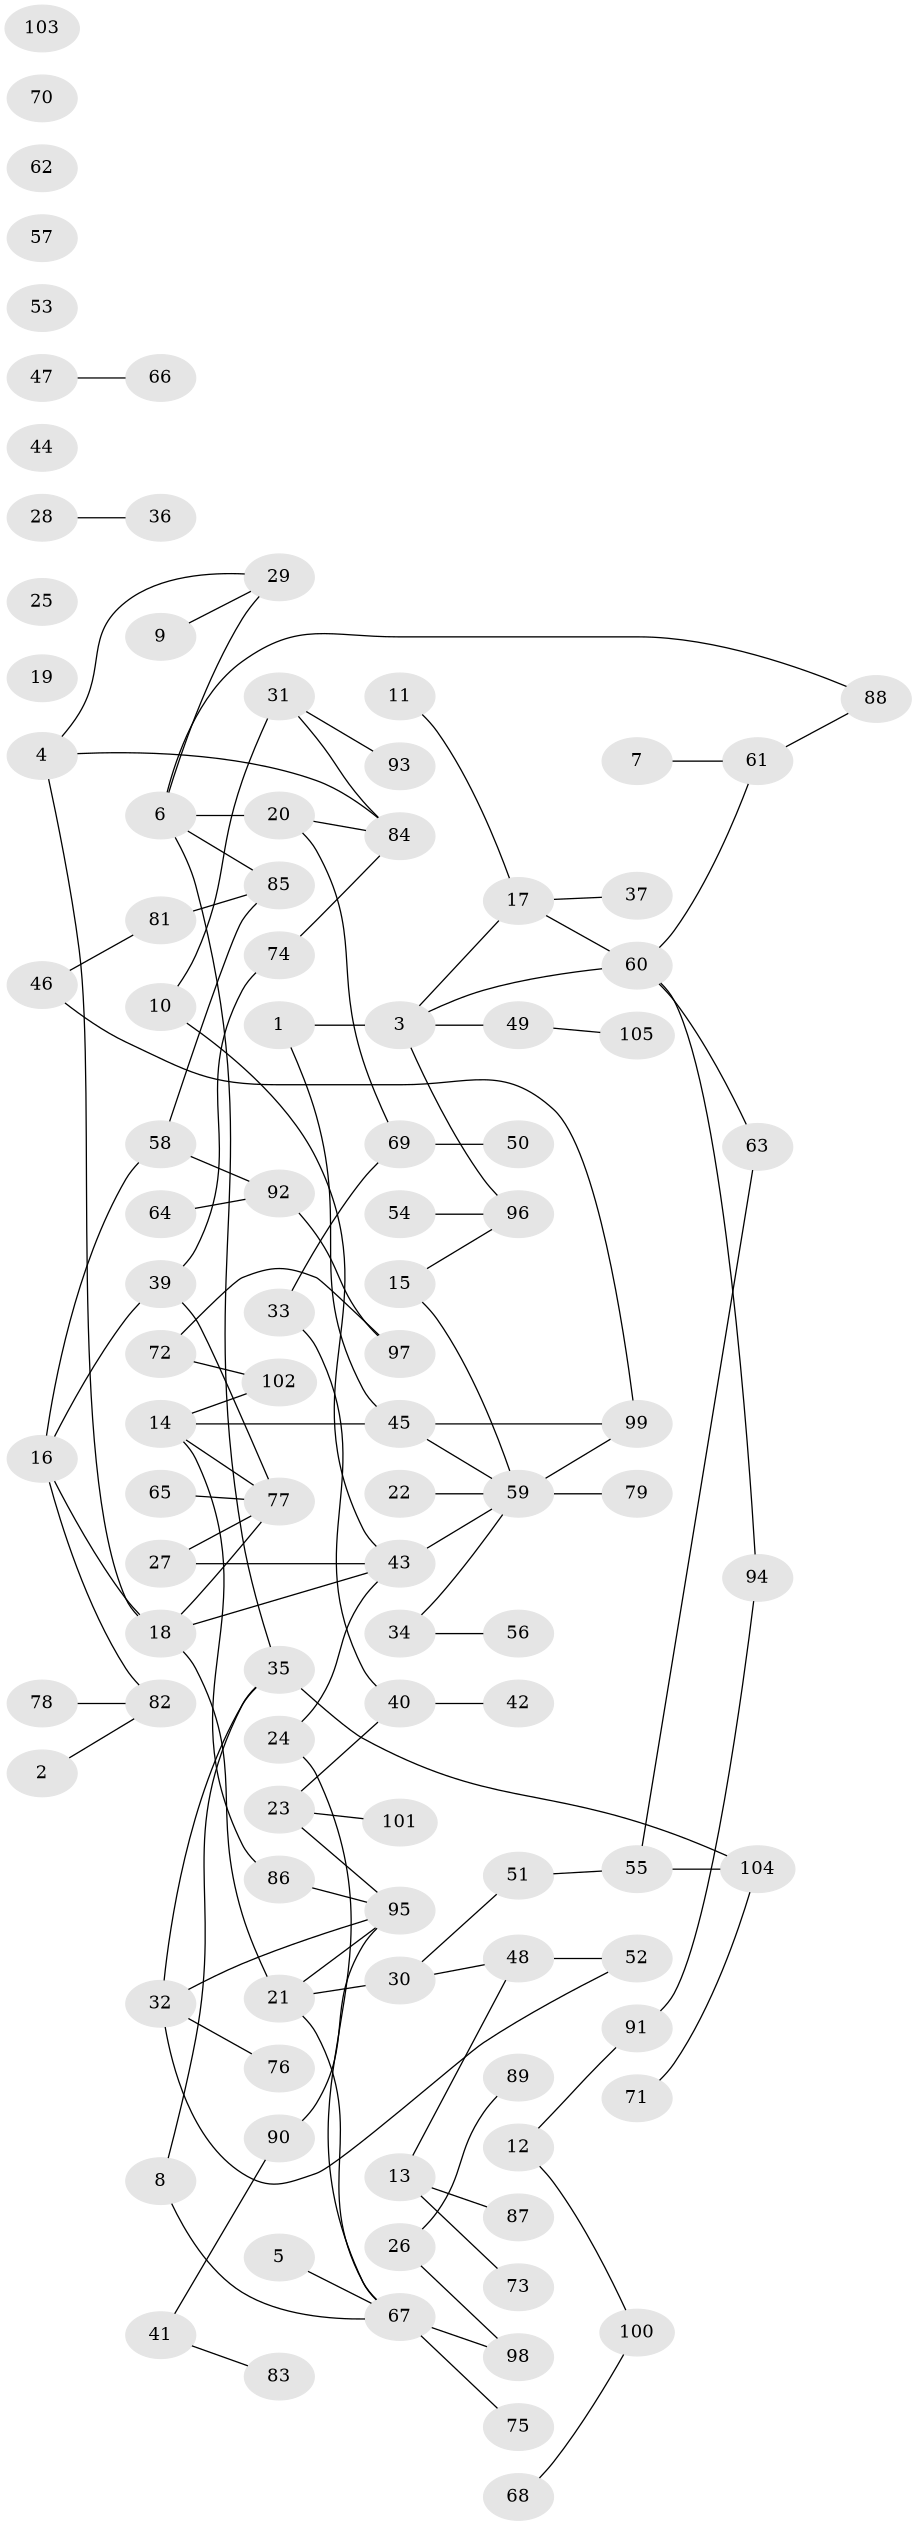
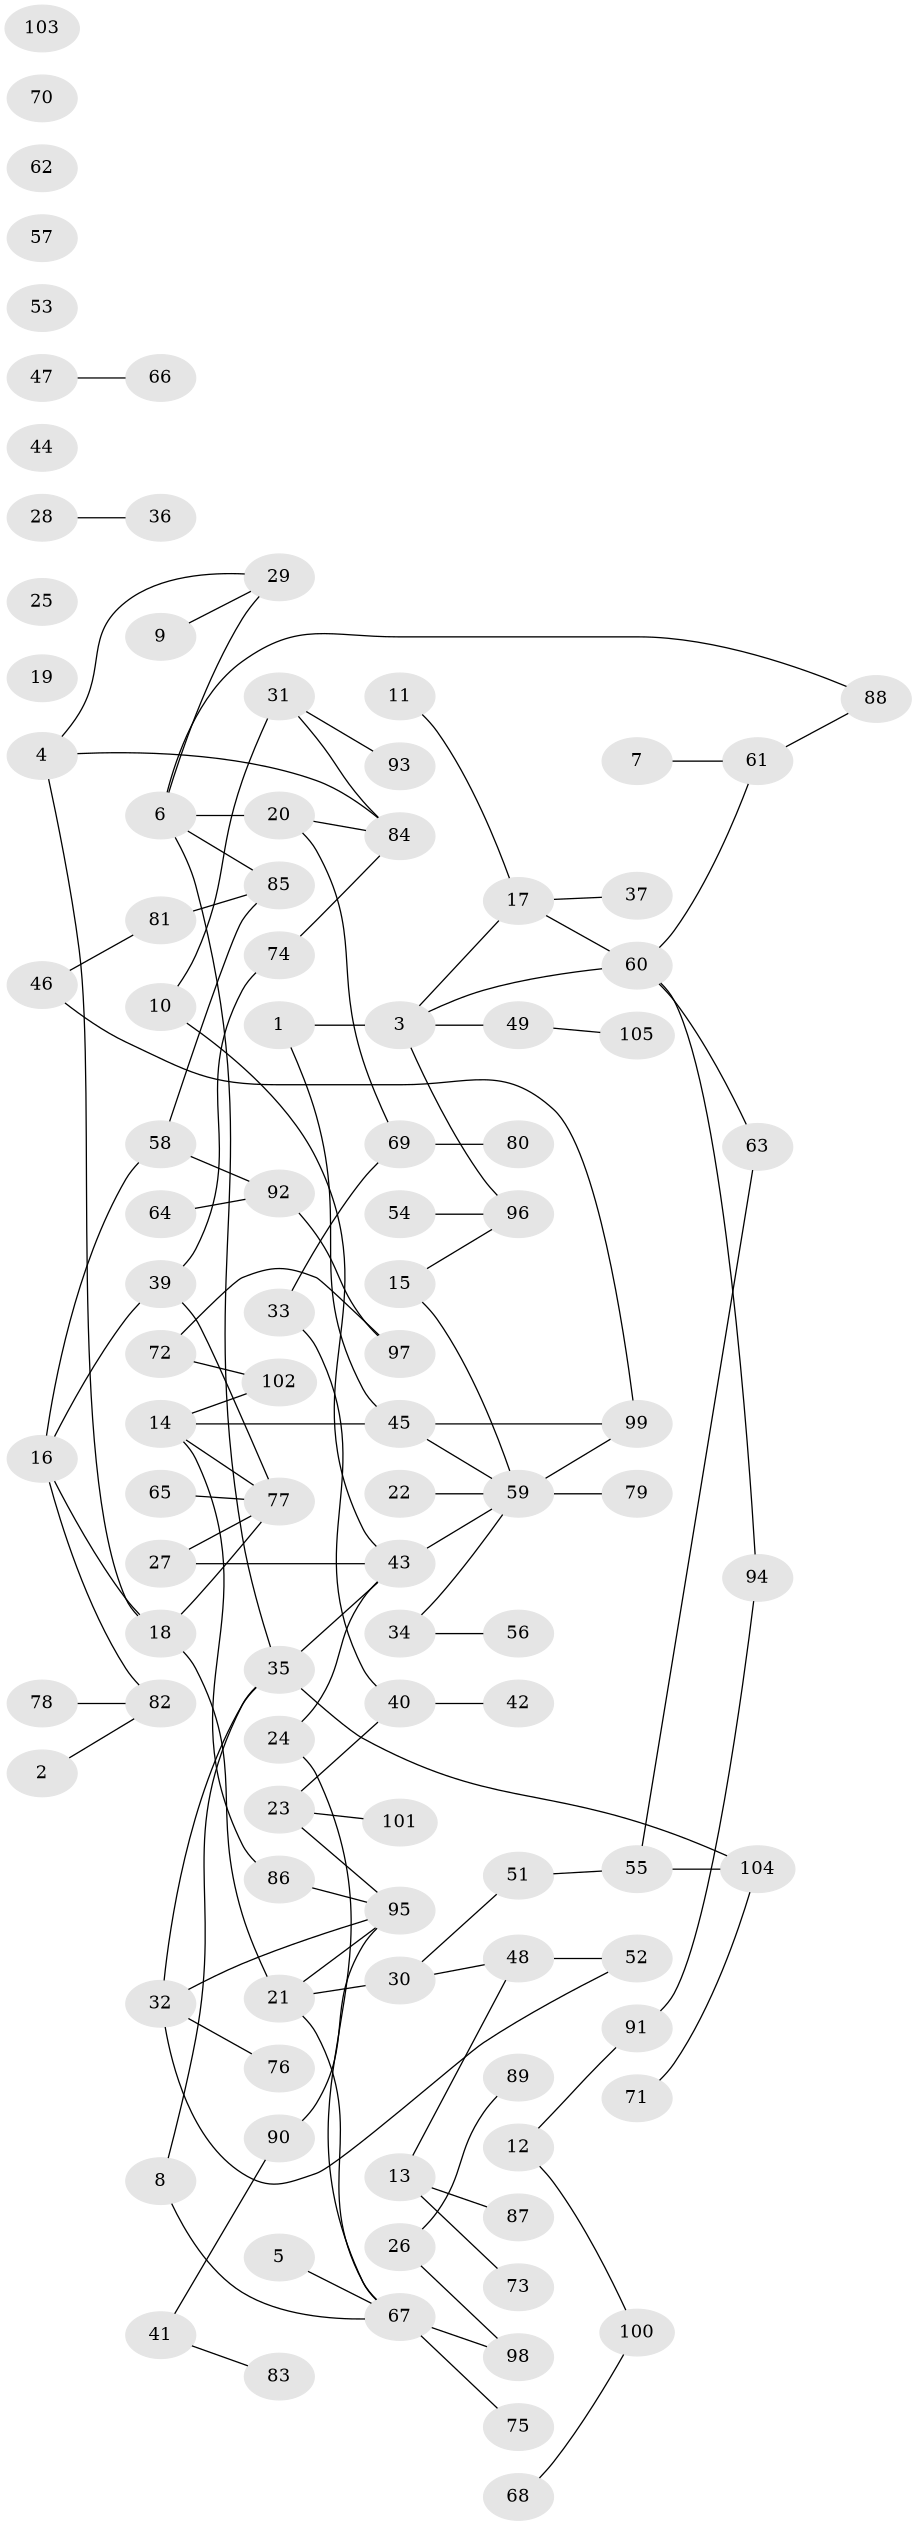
(519, 1144) -> (519, 1144)
(280, 1599) -> (336, 1620)
